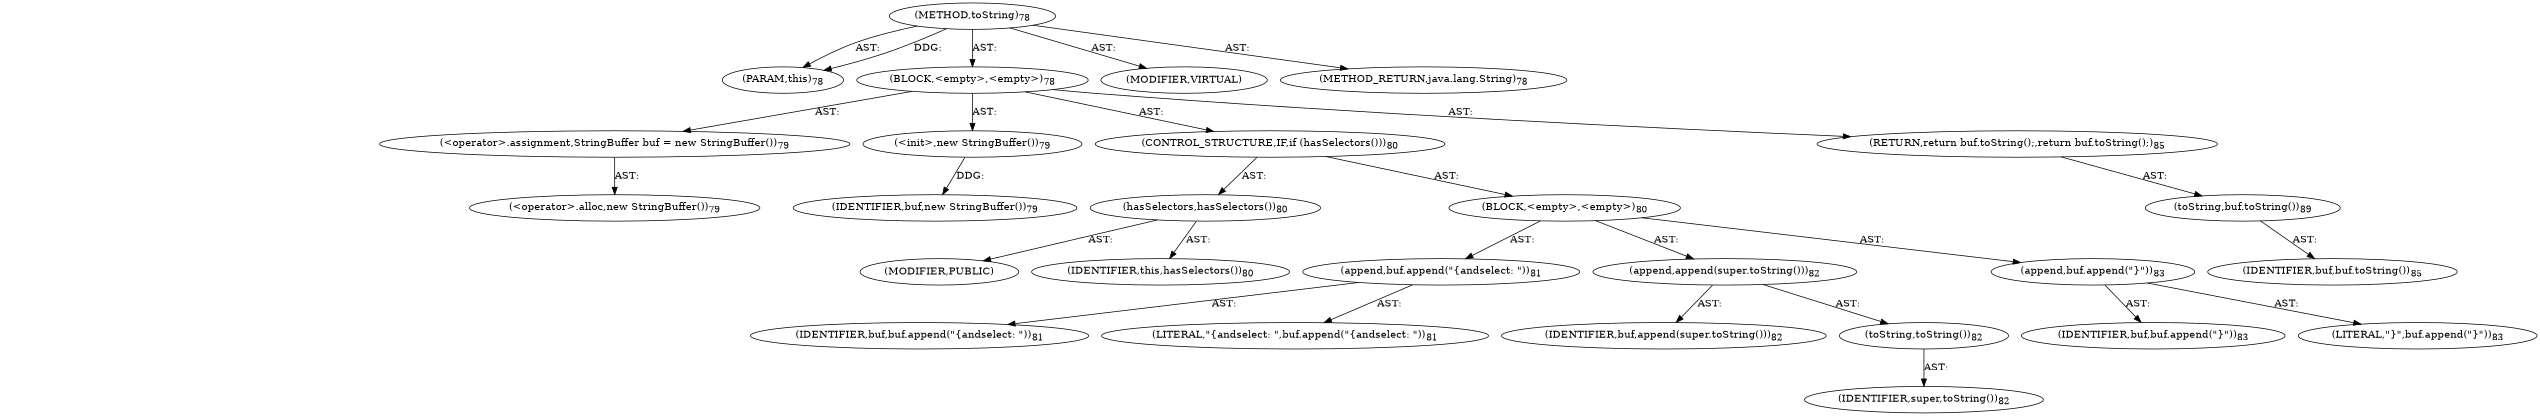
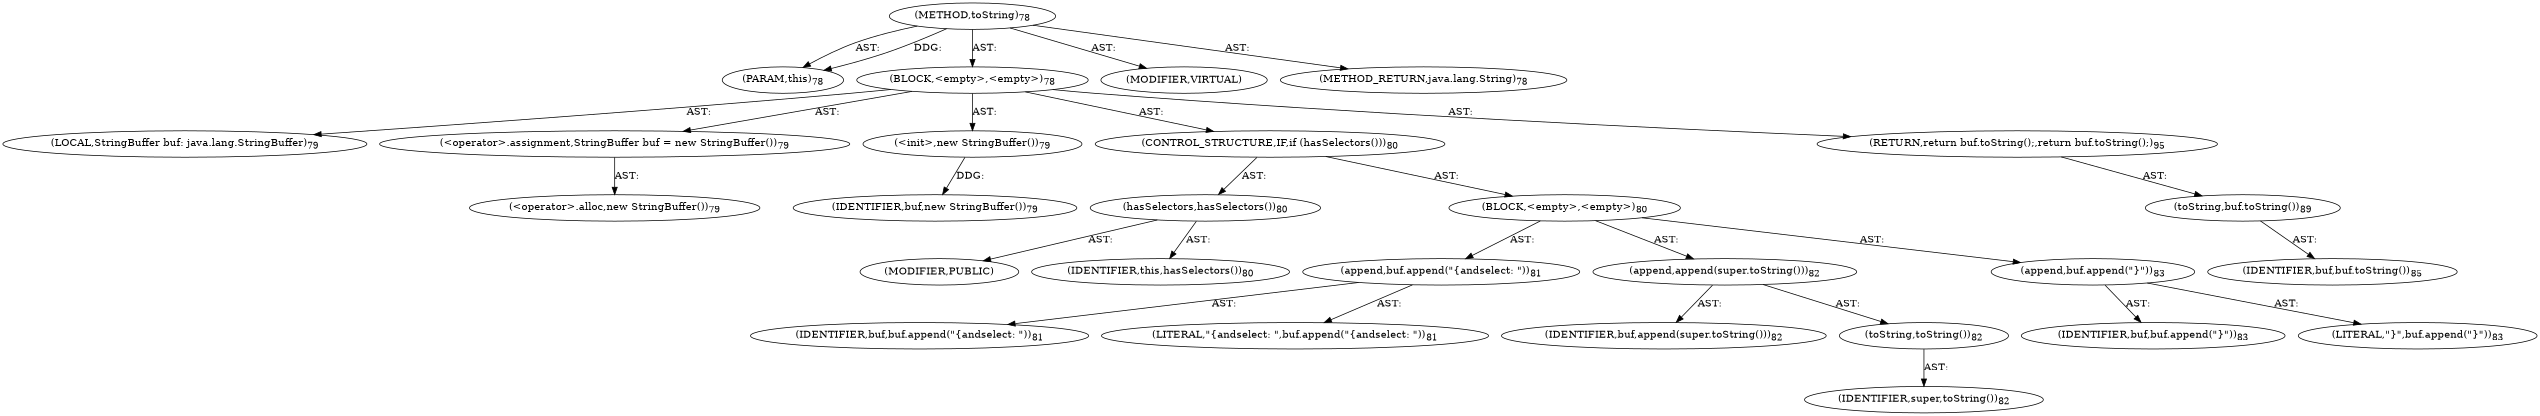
(2159, 143) -> (2159, 143)
none -> (185, 144)
